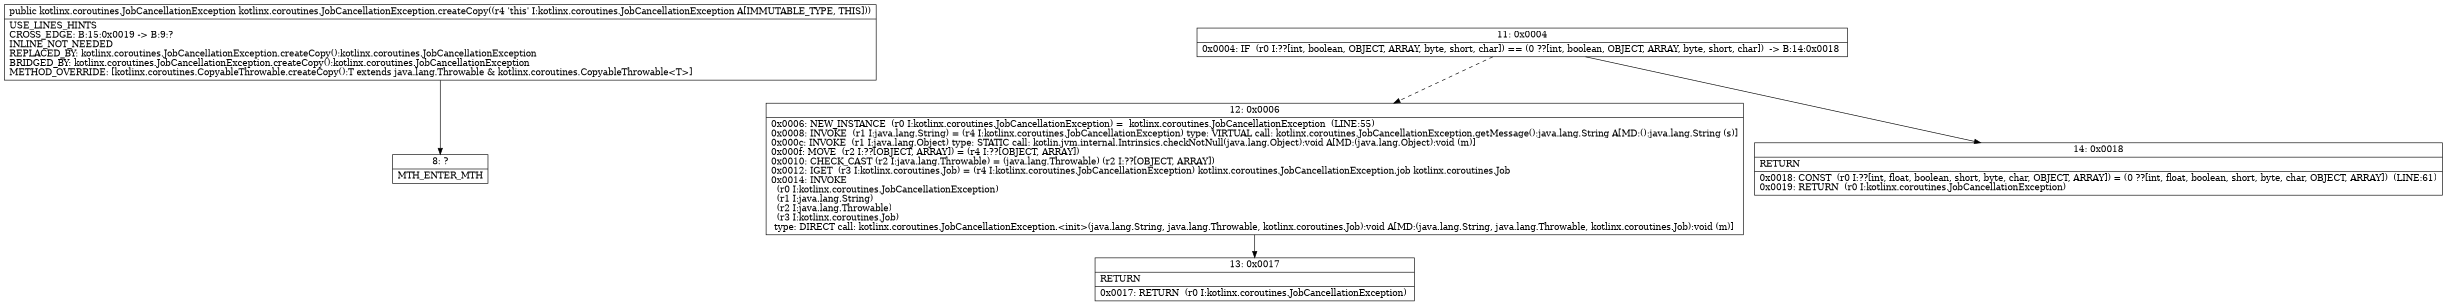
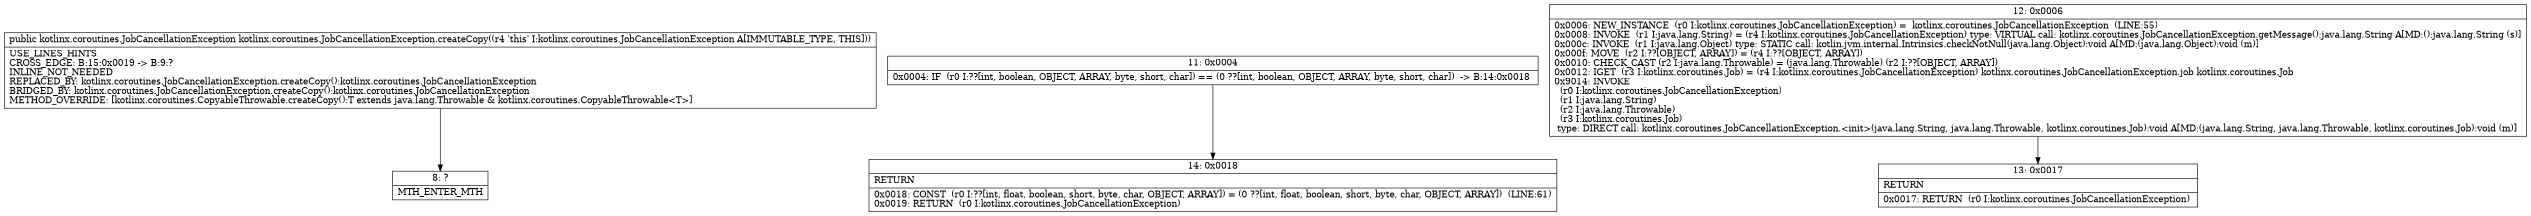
(1446, 79) -> none
(812, 181) -> (1595, 82)
